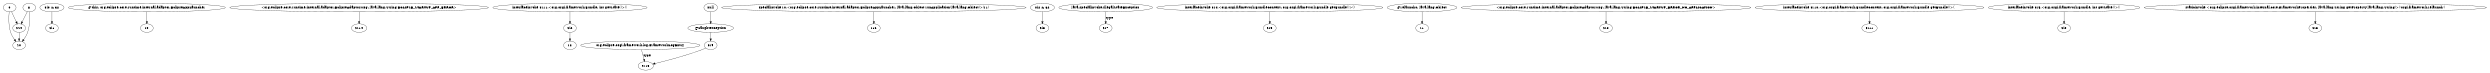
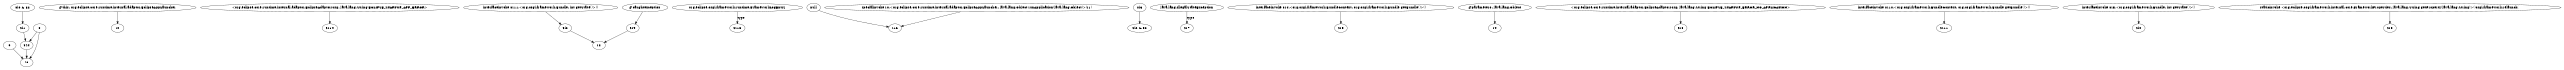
(1106, 8) -> (1187, 8)
(1422, 8) -> (1495, 8)
(14, 17) -> (24, 36)
(711, 17) -> (852, 20)
(1042, 17) -> (1140, 17)
(1422, 28) -> (1495, 28)
(640, 45) -> (737, 8)
(681, 57) -> (617, 36)
